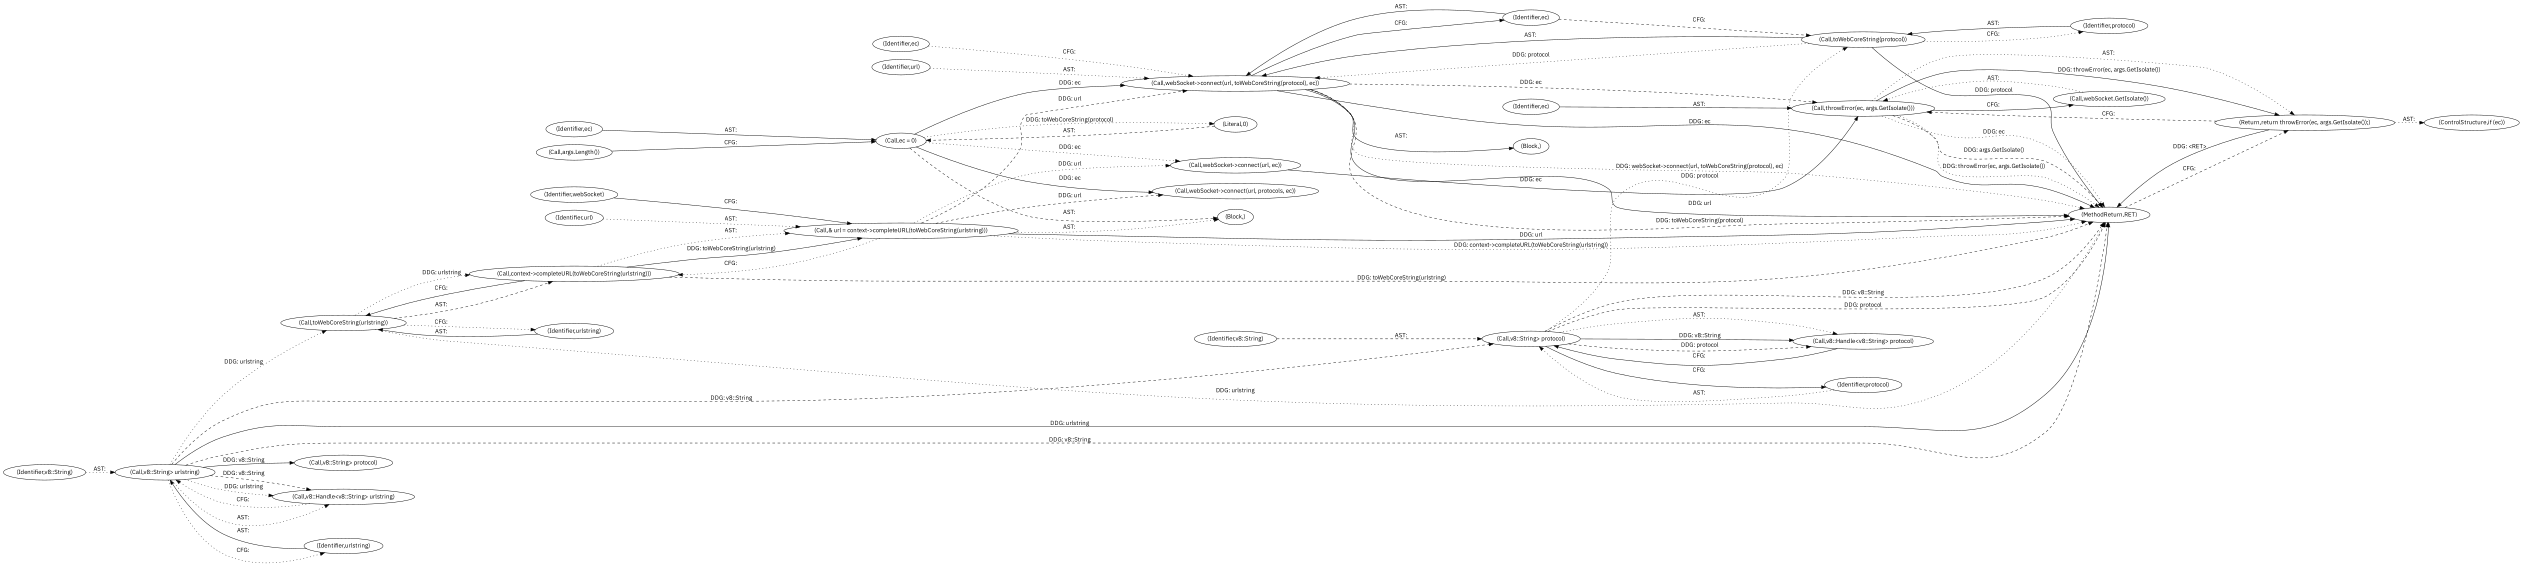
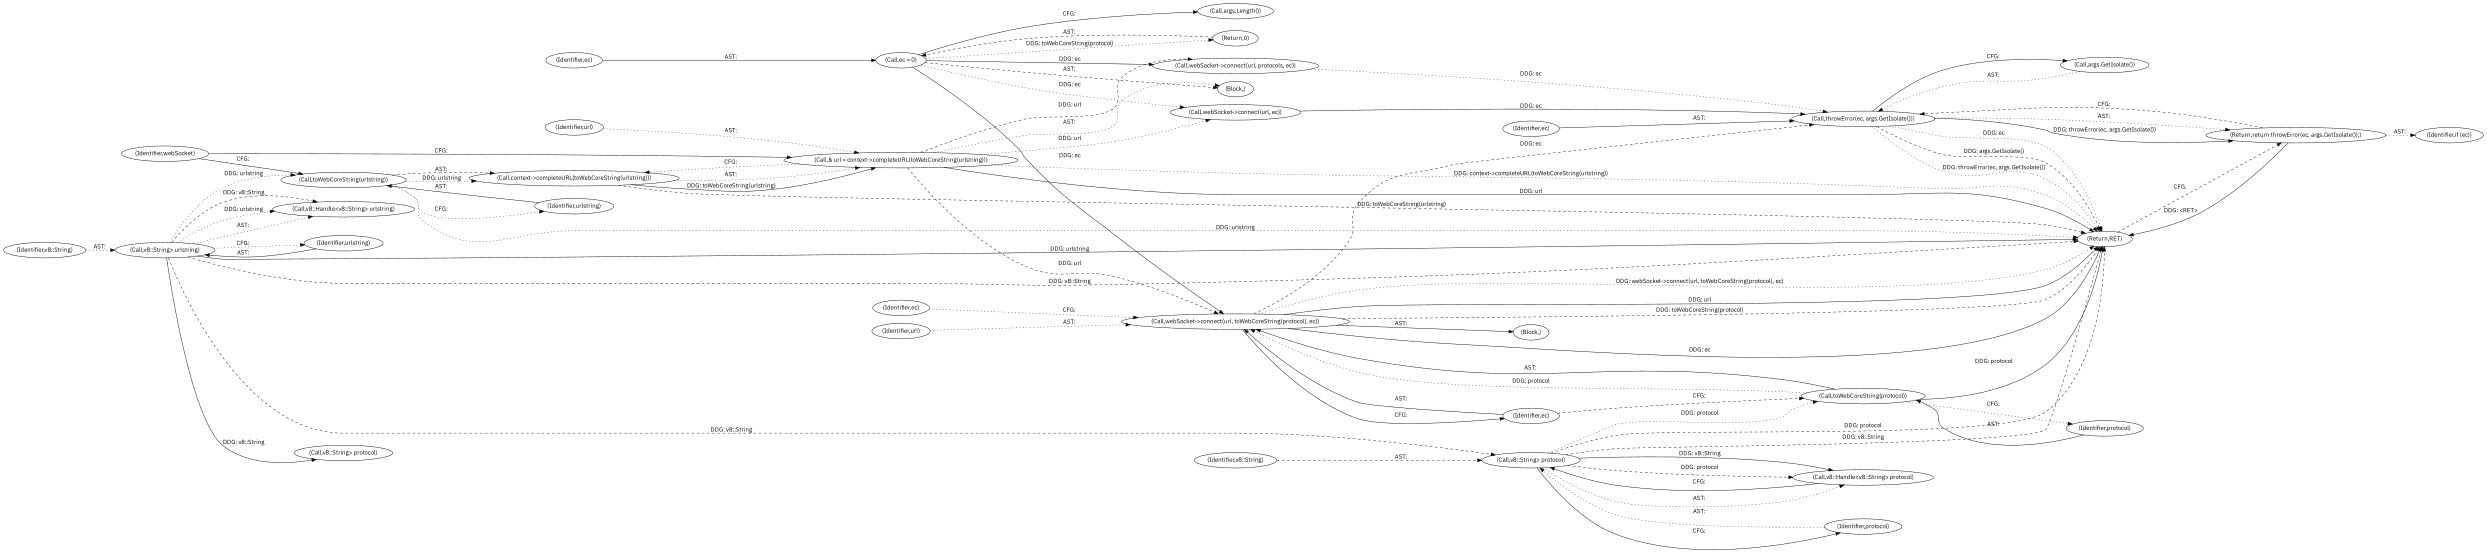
none -> (1568, 85)
(2109, 99) -> (2105, 65)
(2472, 123) -> (2449, 135)
(1236, 124) -> (1236, 38)
(742, 146) -> (1054, 23)
(2109, 215) -> (2105, 239)
(447, 294) -> (249, 166)
(242, 506) -> none
